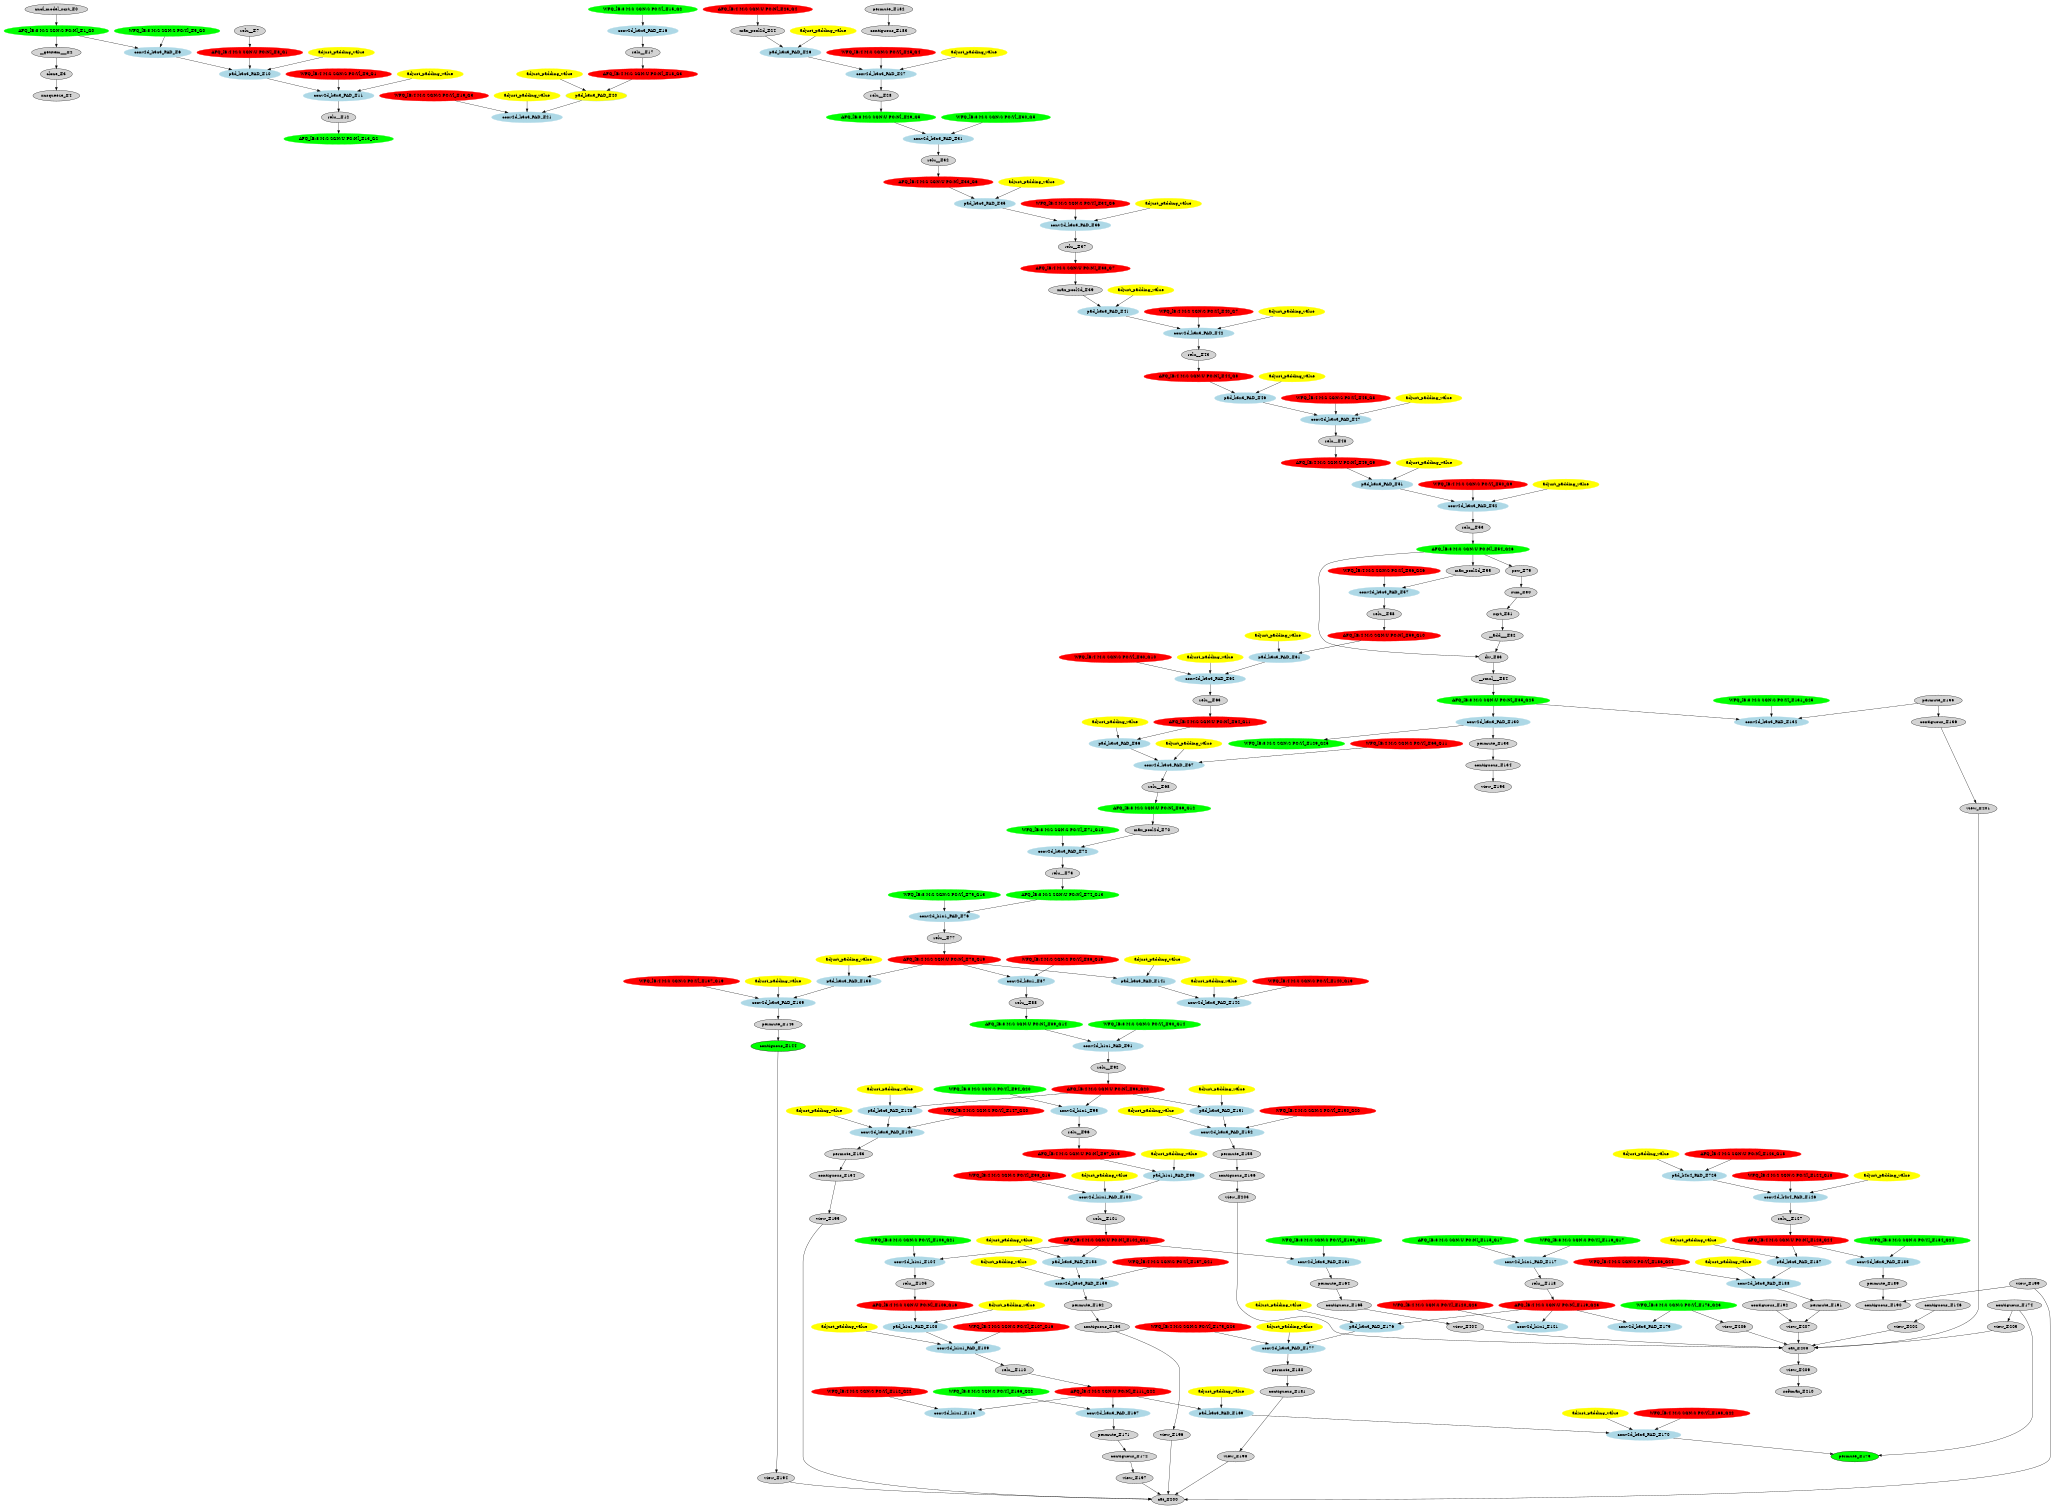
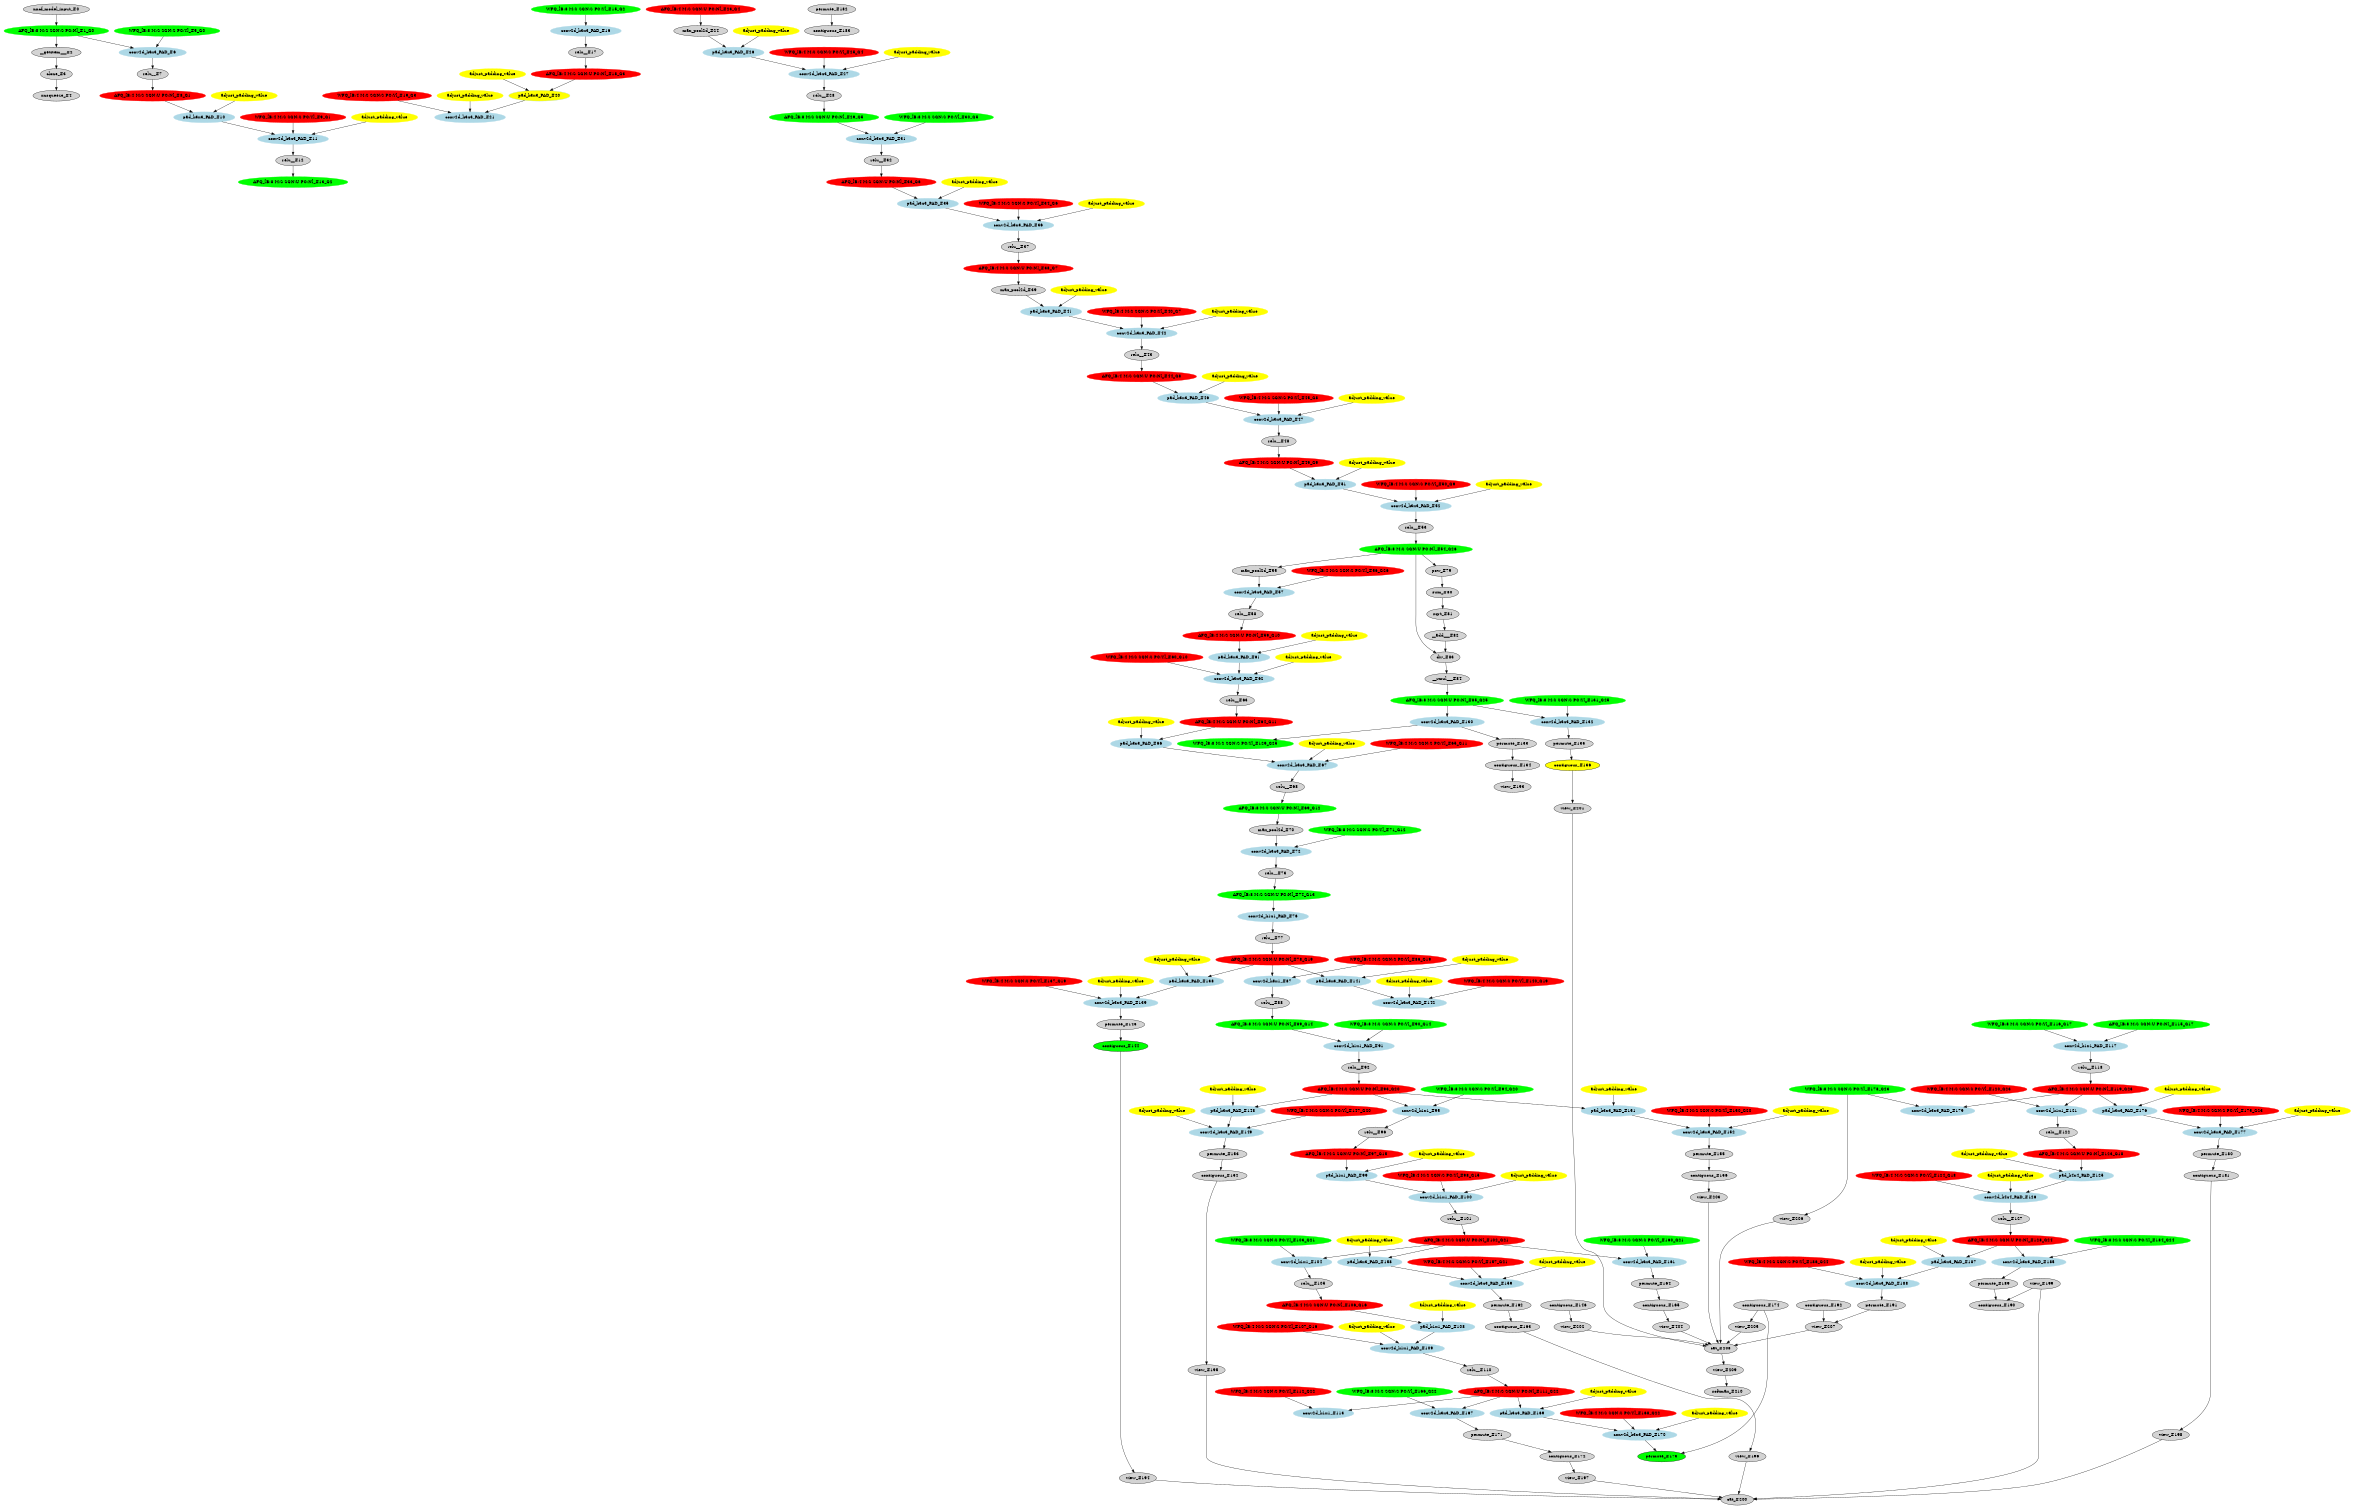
(56, 9) -> (56, 9)
(203, 63) -> (153, 62)
(1860, 711) -> (1568, 731)
(1939, 722) -> (1573, 765)
(944, 895) -> none
none -> (2058, 1133)
(1694, 1176) -> (2081, 1176)
